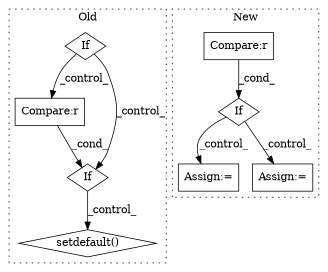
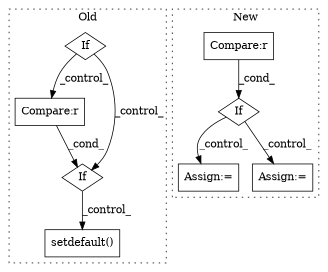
(88, 243) -> (82, 243)
